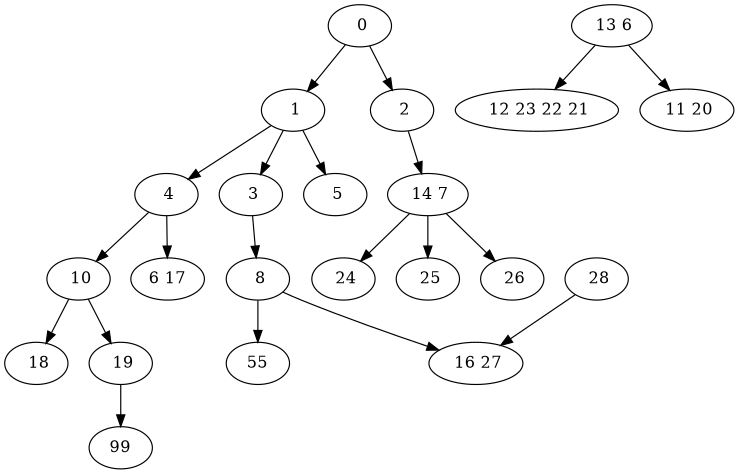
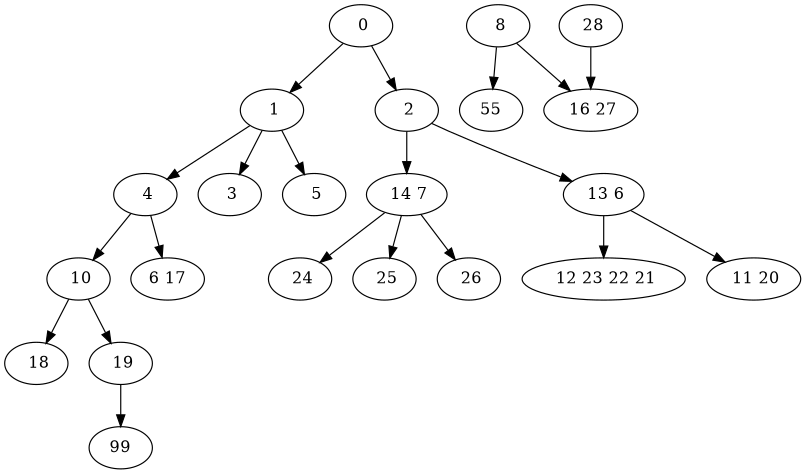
none -> (496, 151)
(254, 231) -> none
